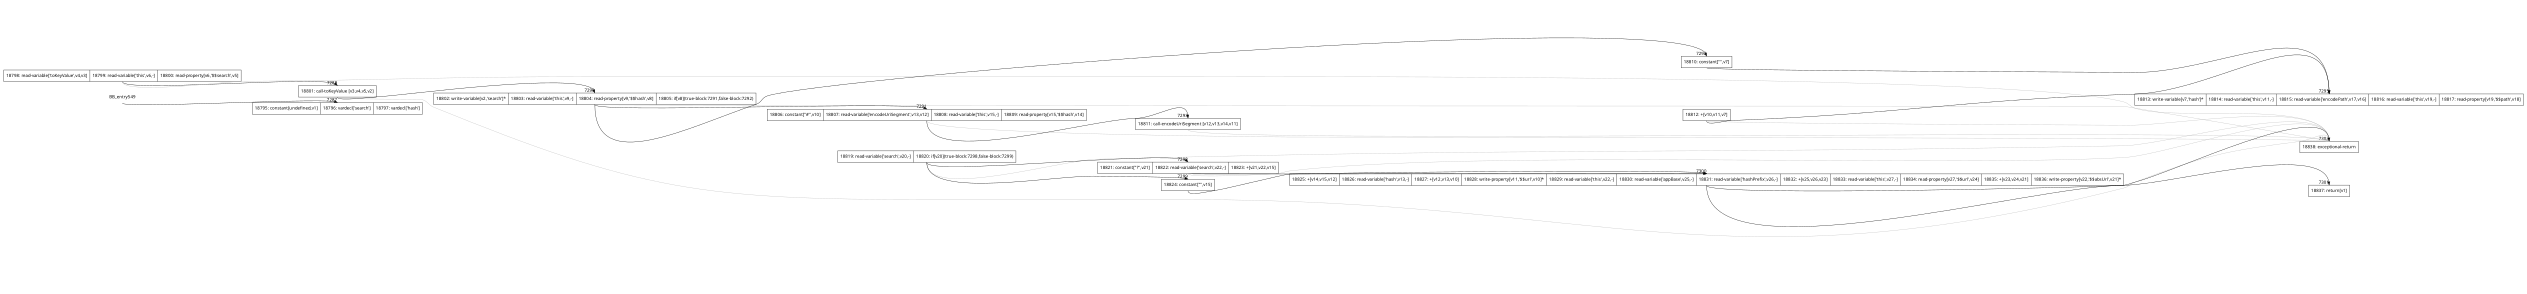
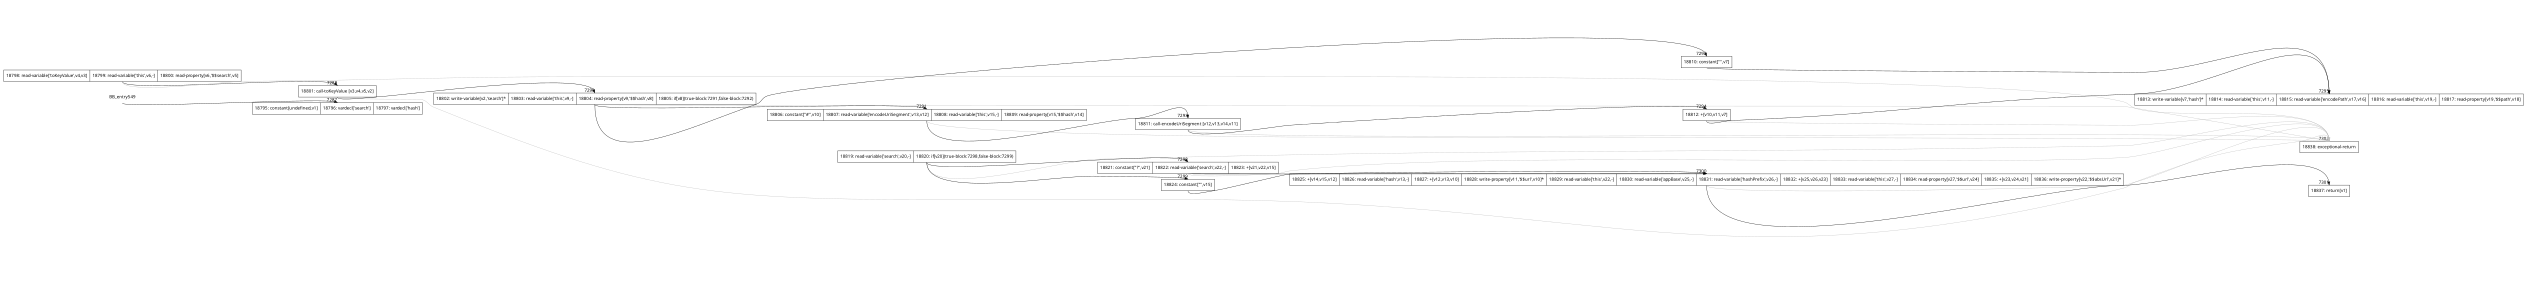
none -> (1445, 116)
(2024, 188) -> (2024, 188)
